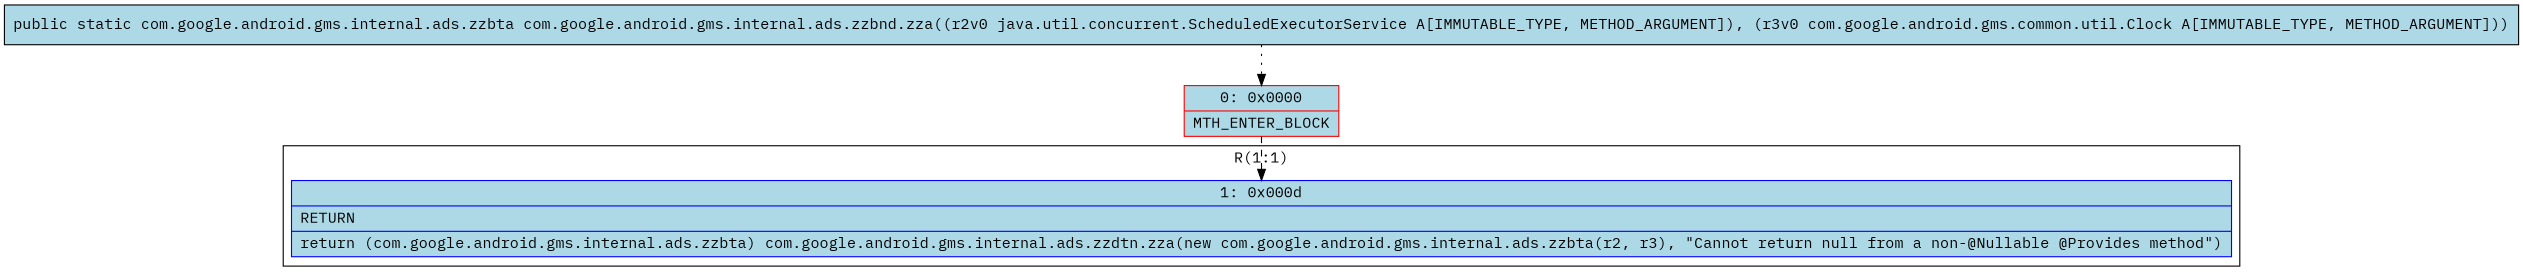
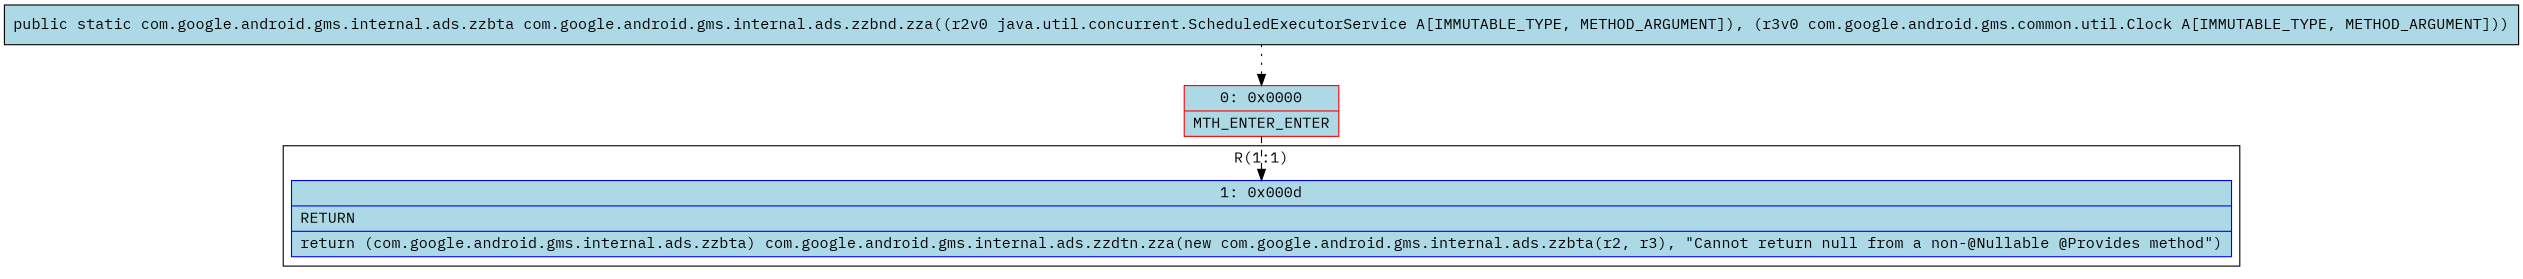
(1262, 123) -> (1262, 123)
